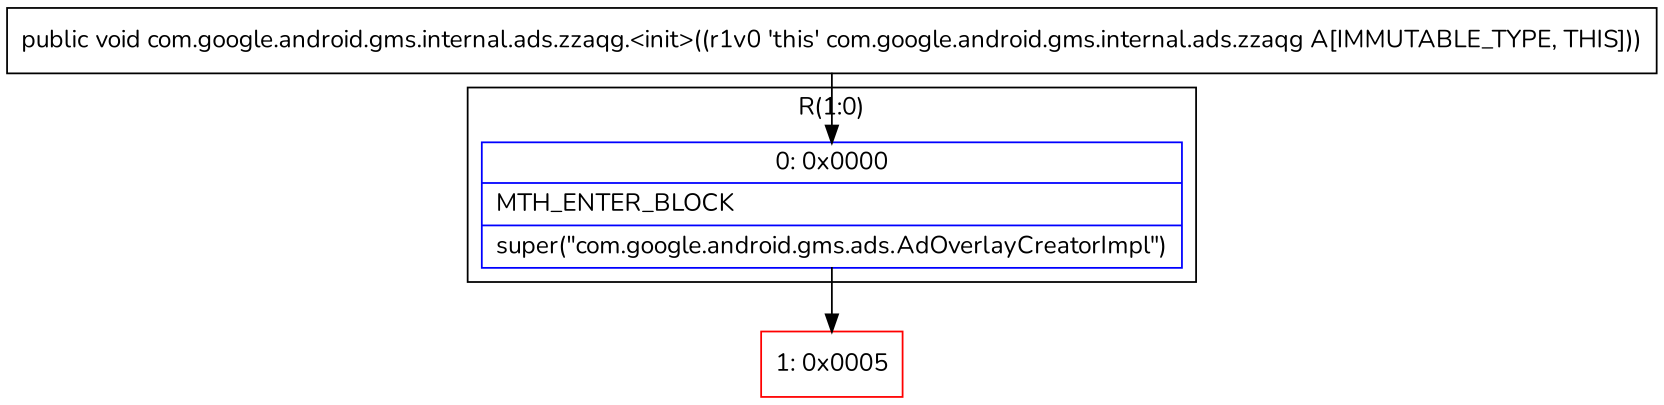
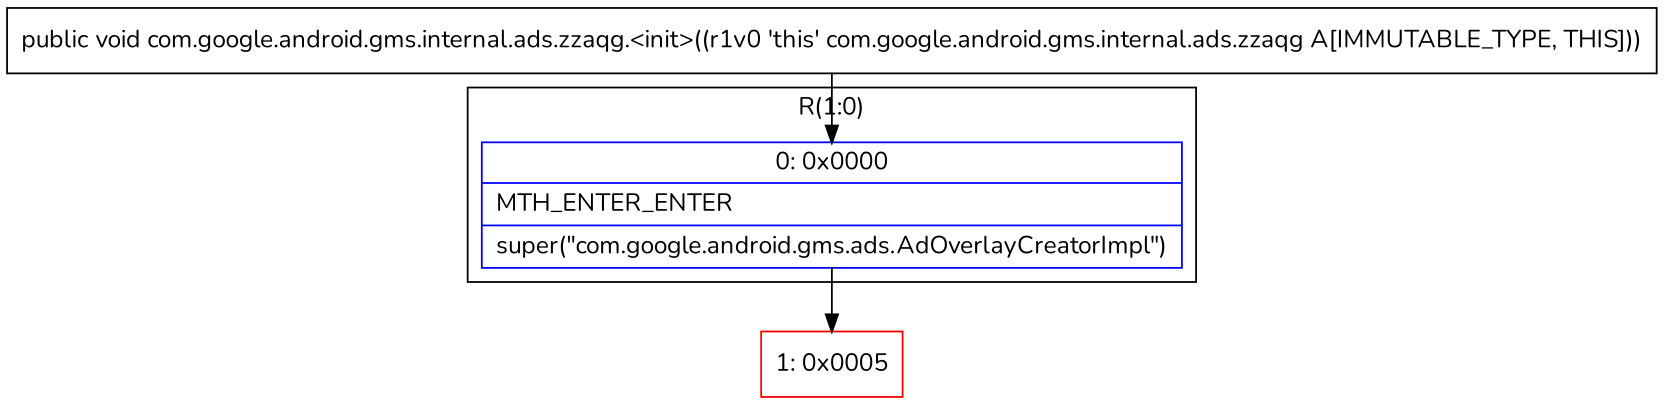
(616, 203) -> (614, 203)
